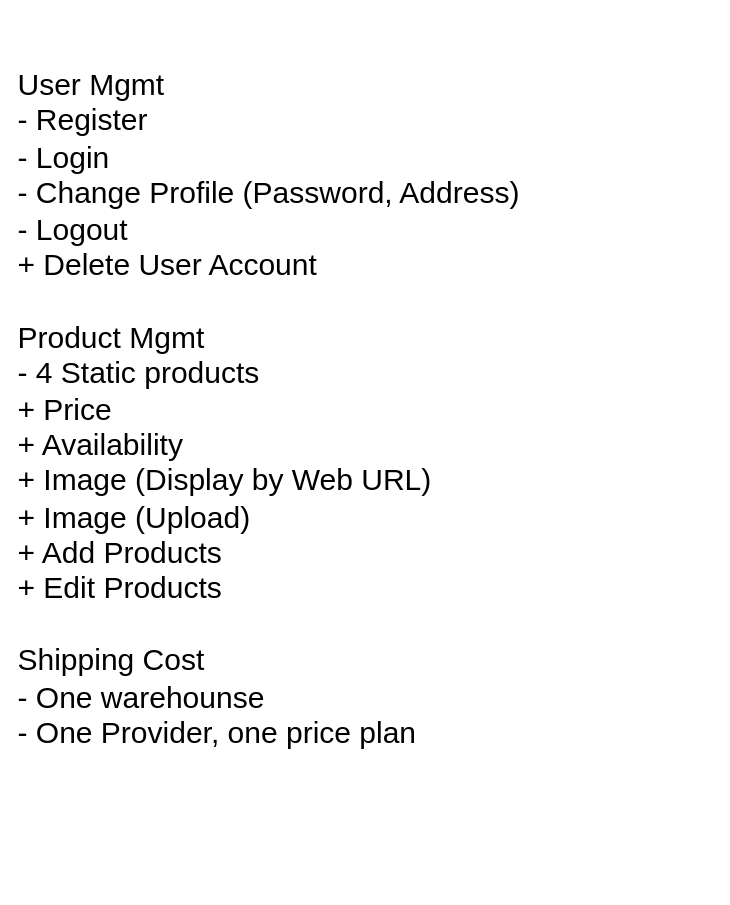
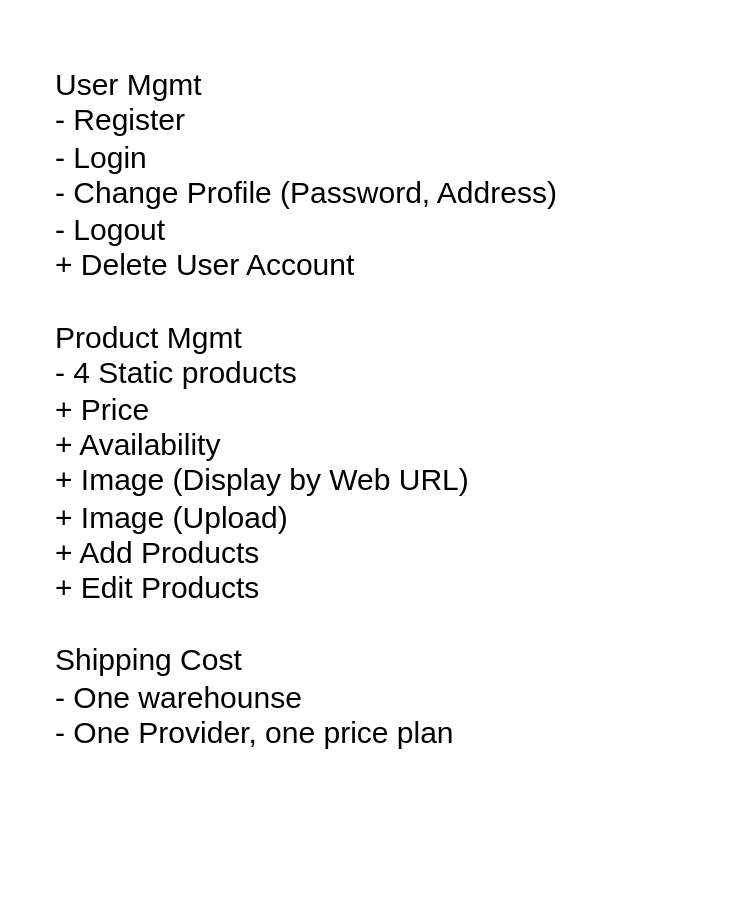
(326, 451) -> (364, 451)
